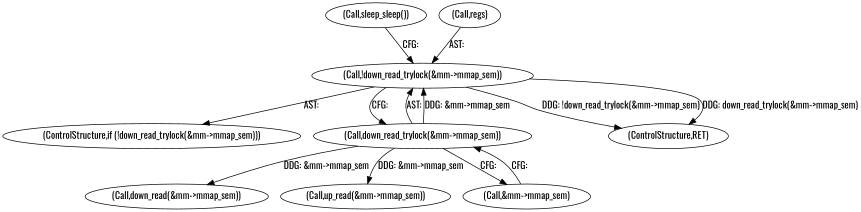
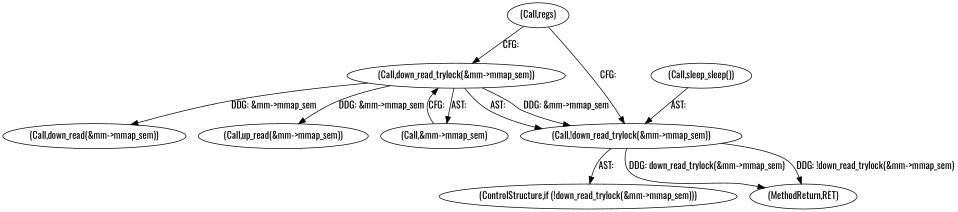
(412, 45) -> (679, 106)
(458, 45) -> (609, 76)
(371, 103) -> (501, 43)
(668, 136) -> (803, 197)
(490, 166) -> (460, 106)
